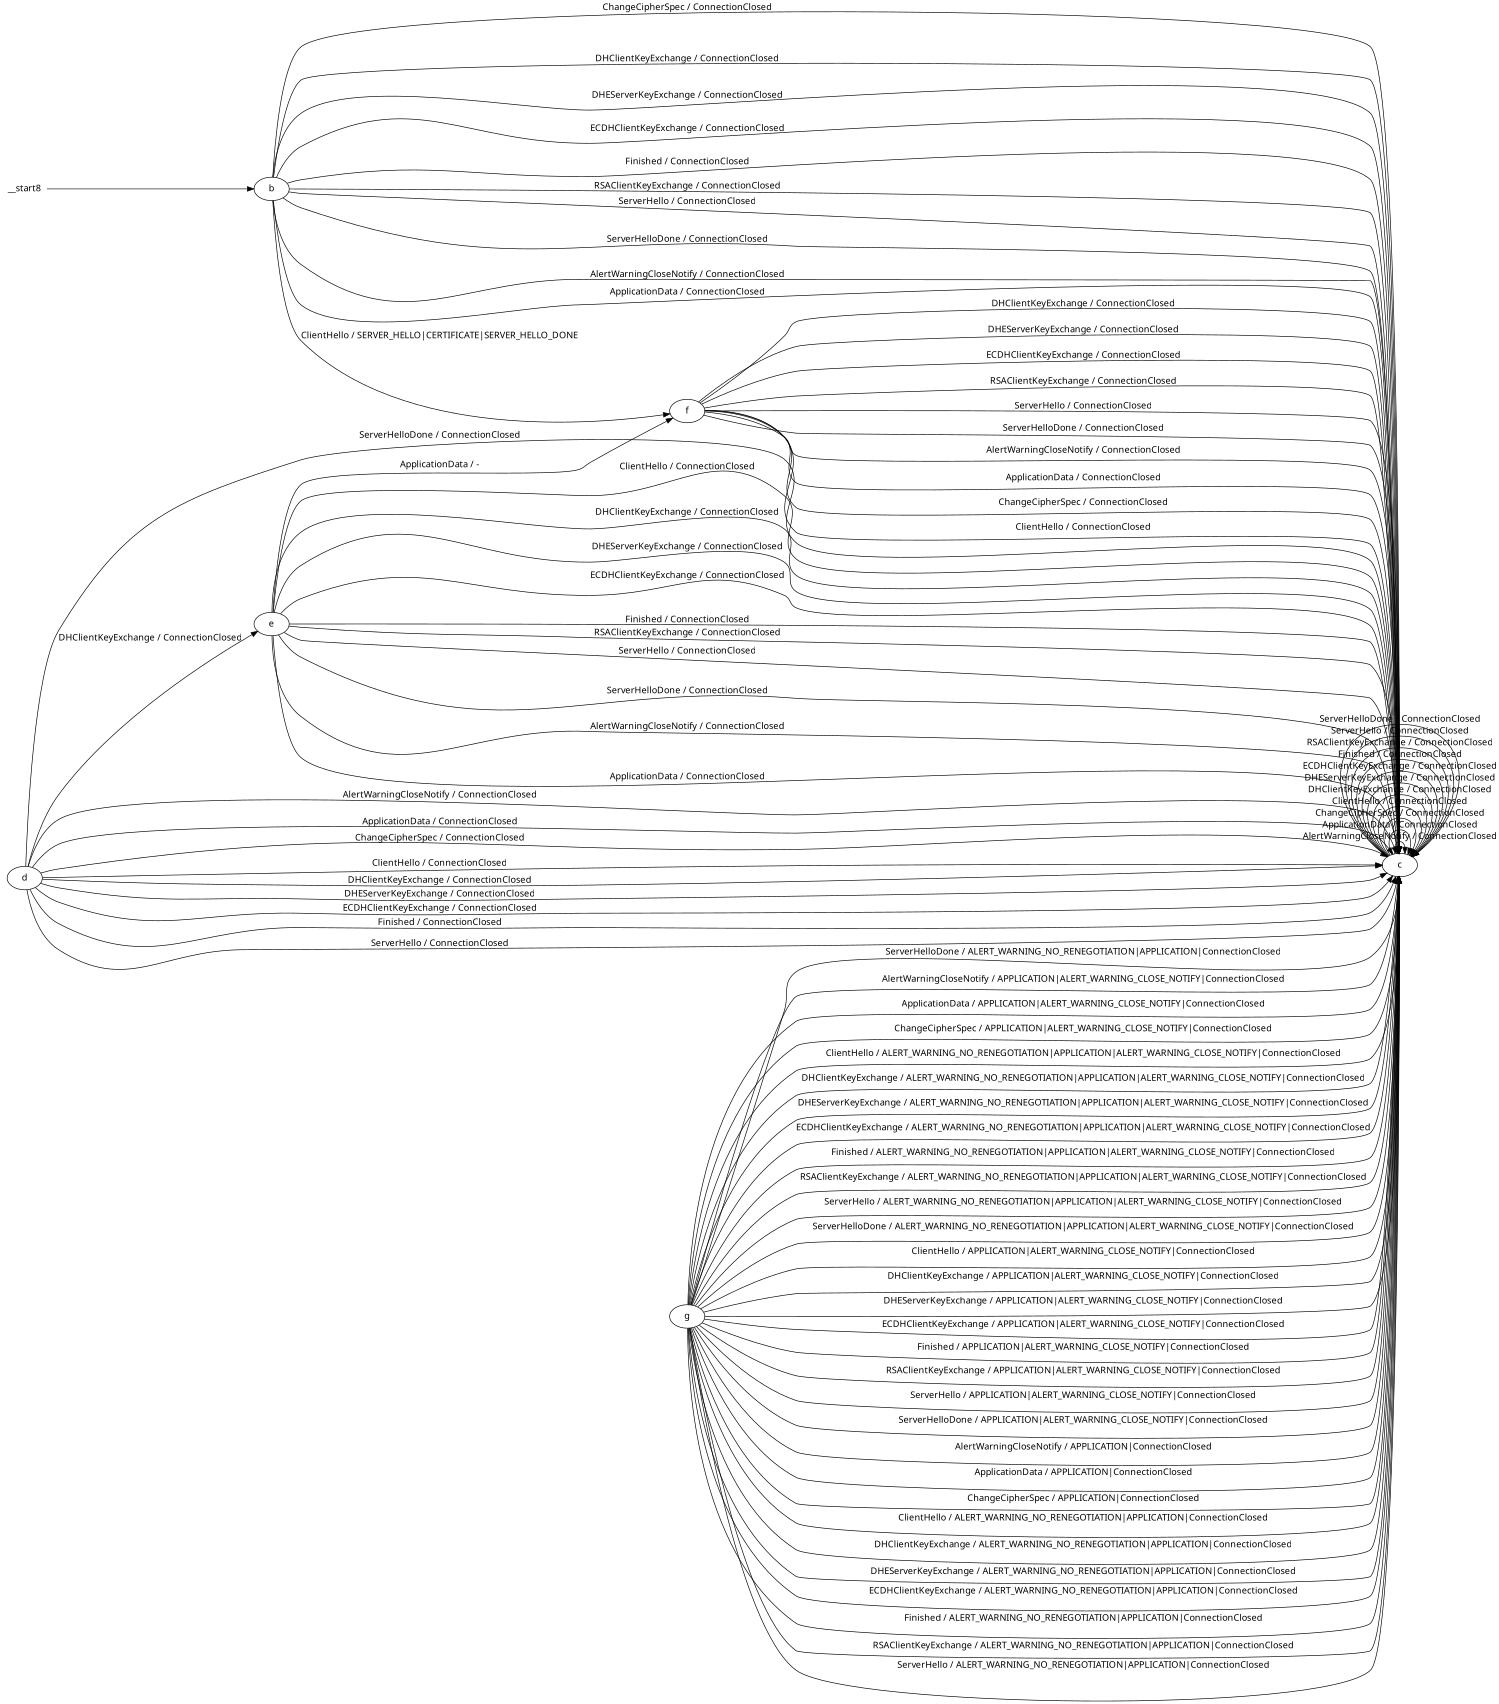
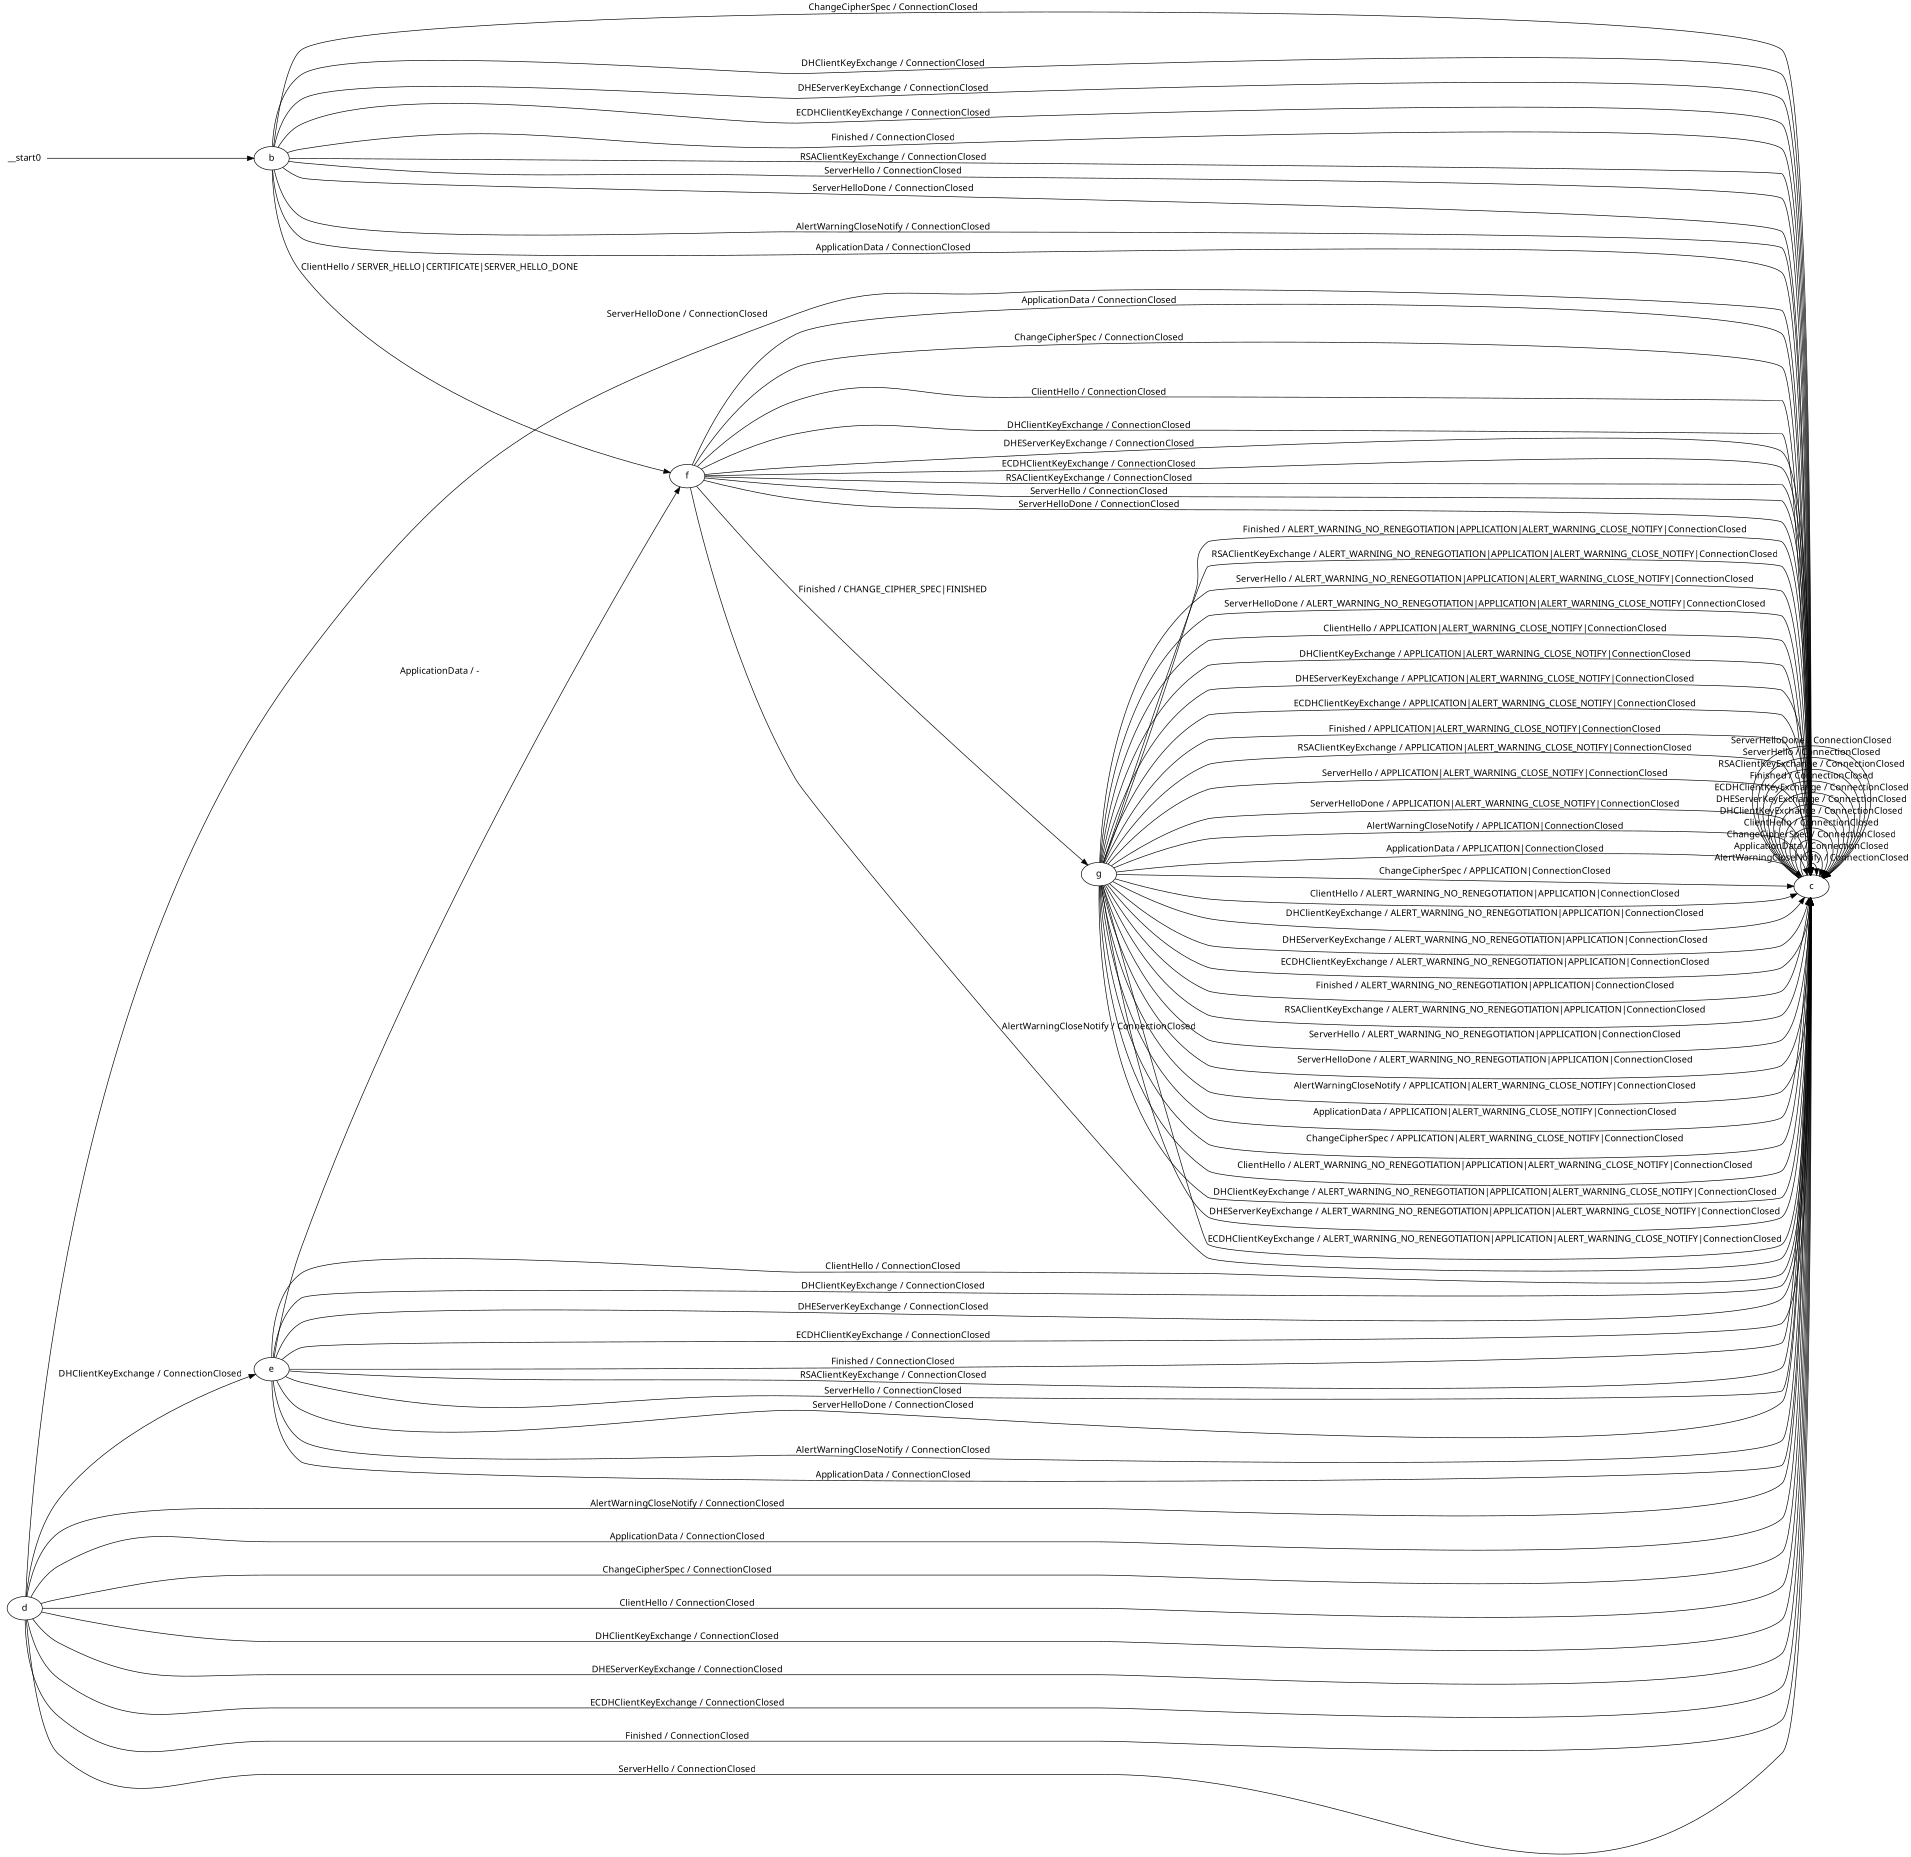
(25, 189) -> (25, 158)
none -> (883, 680)
